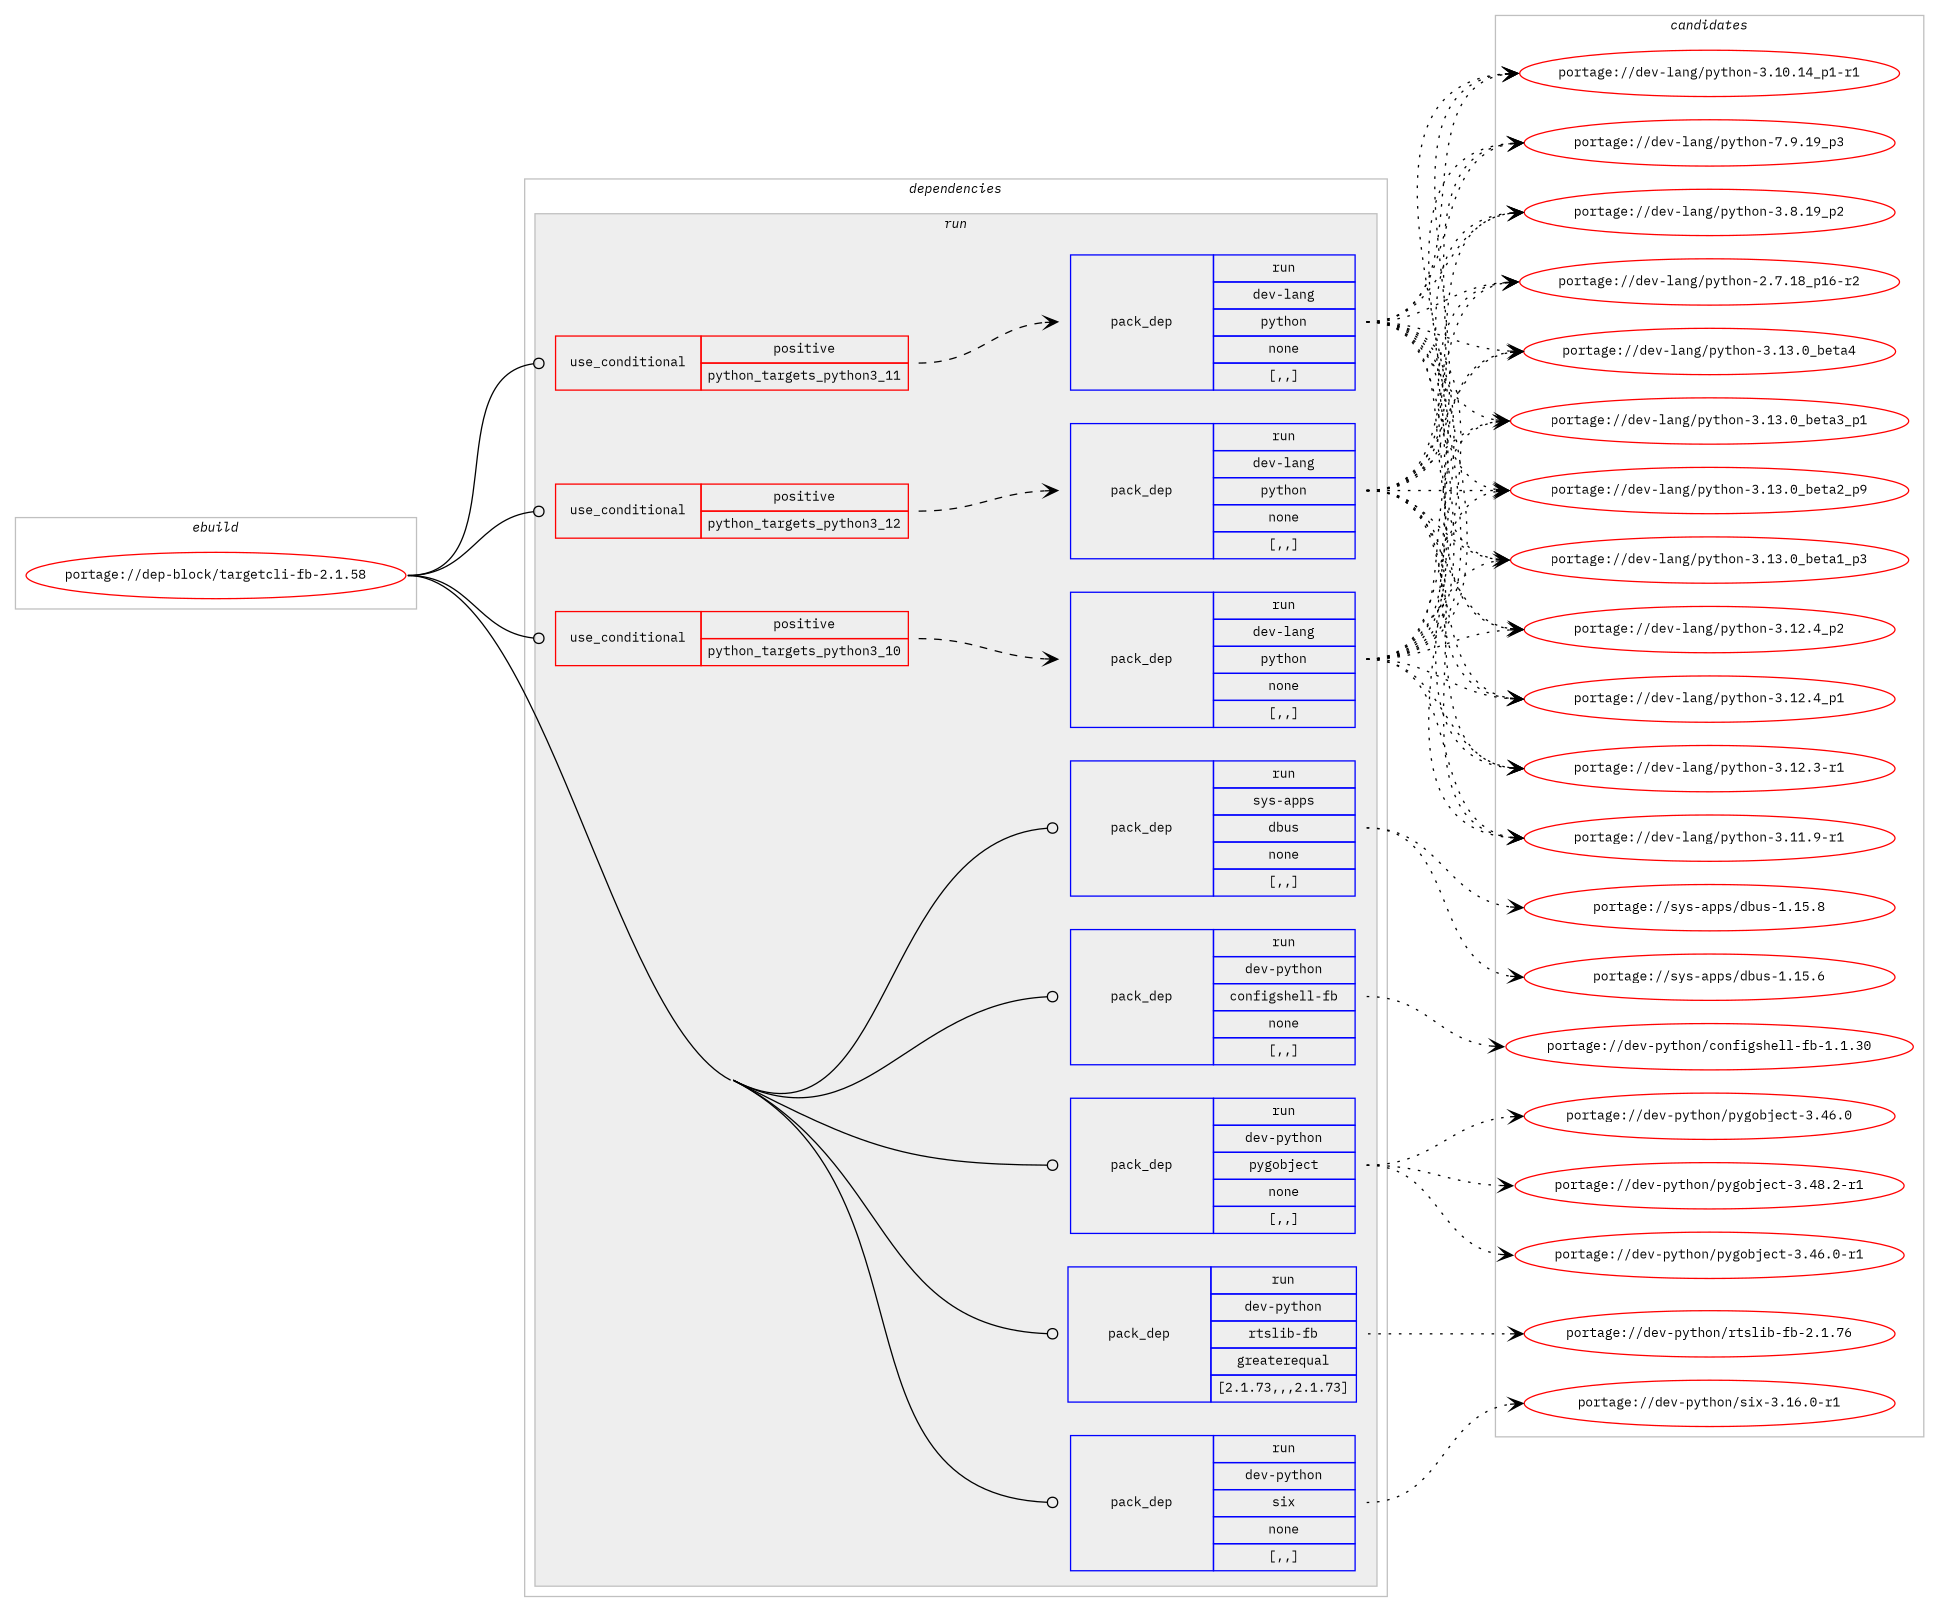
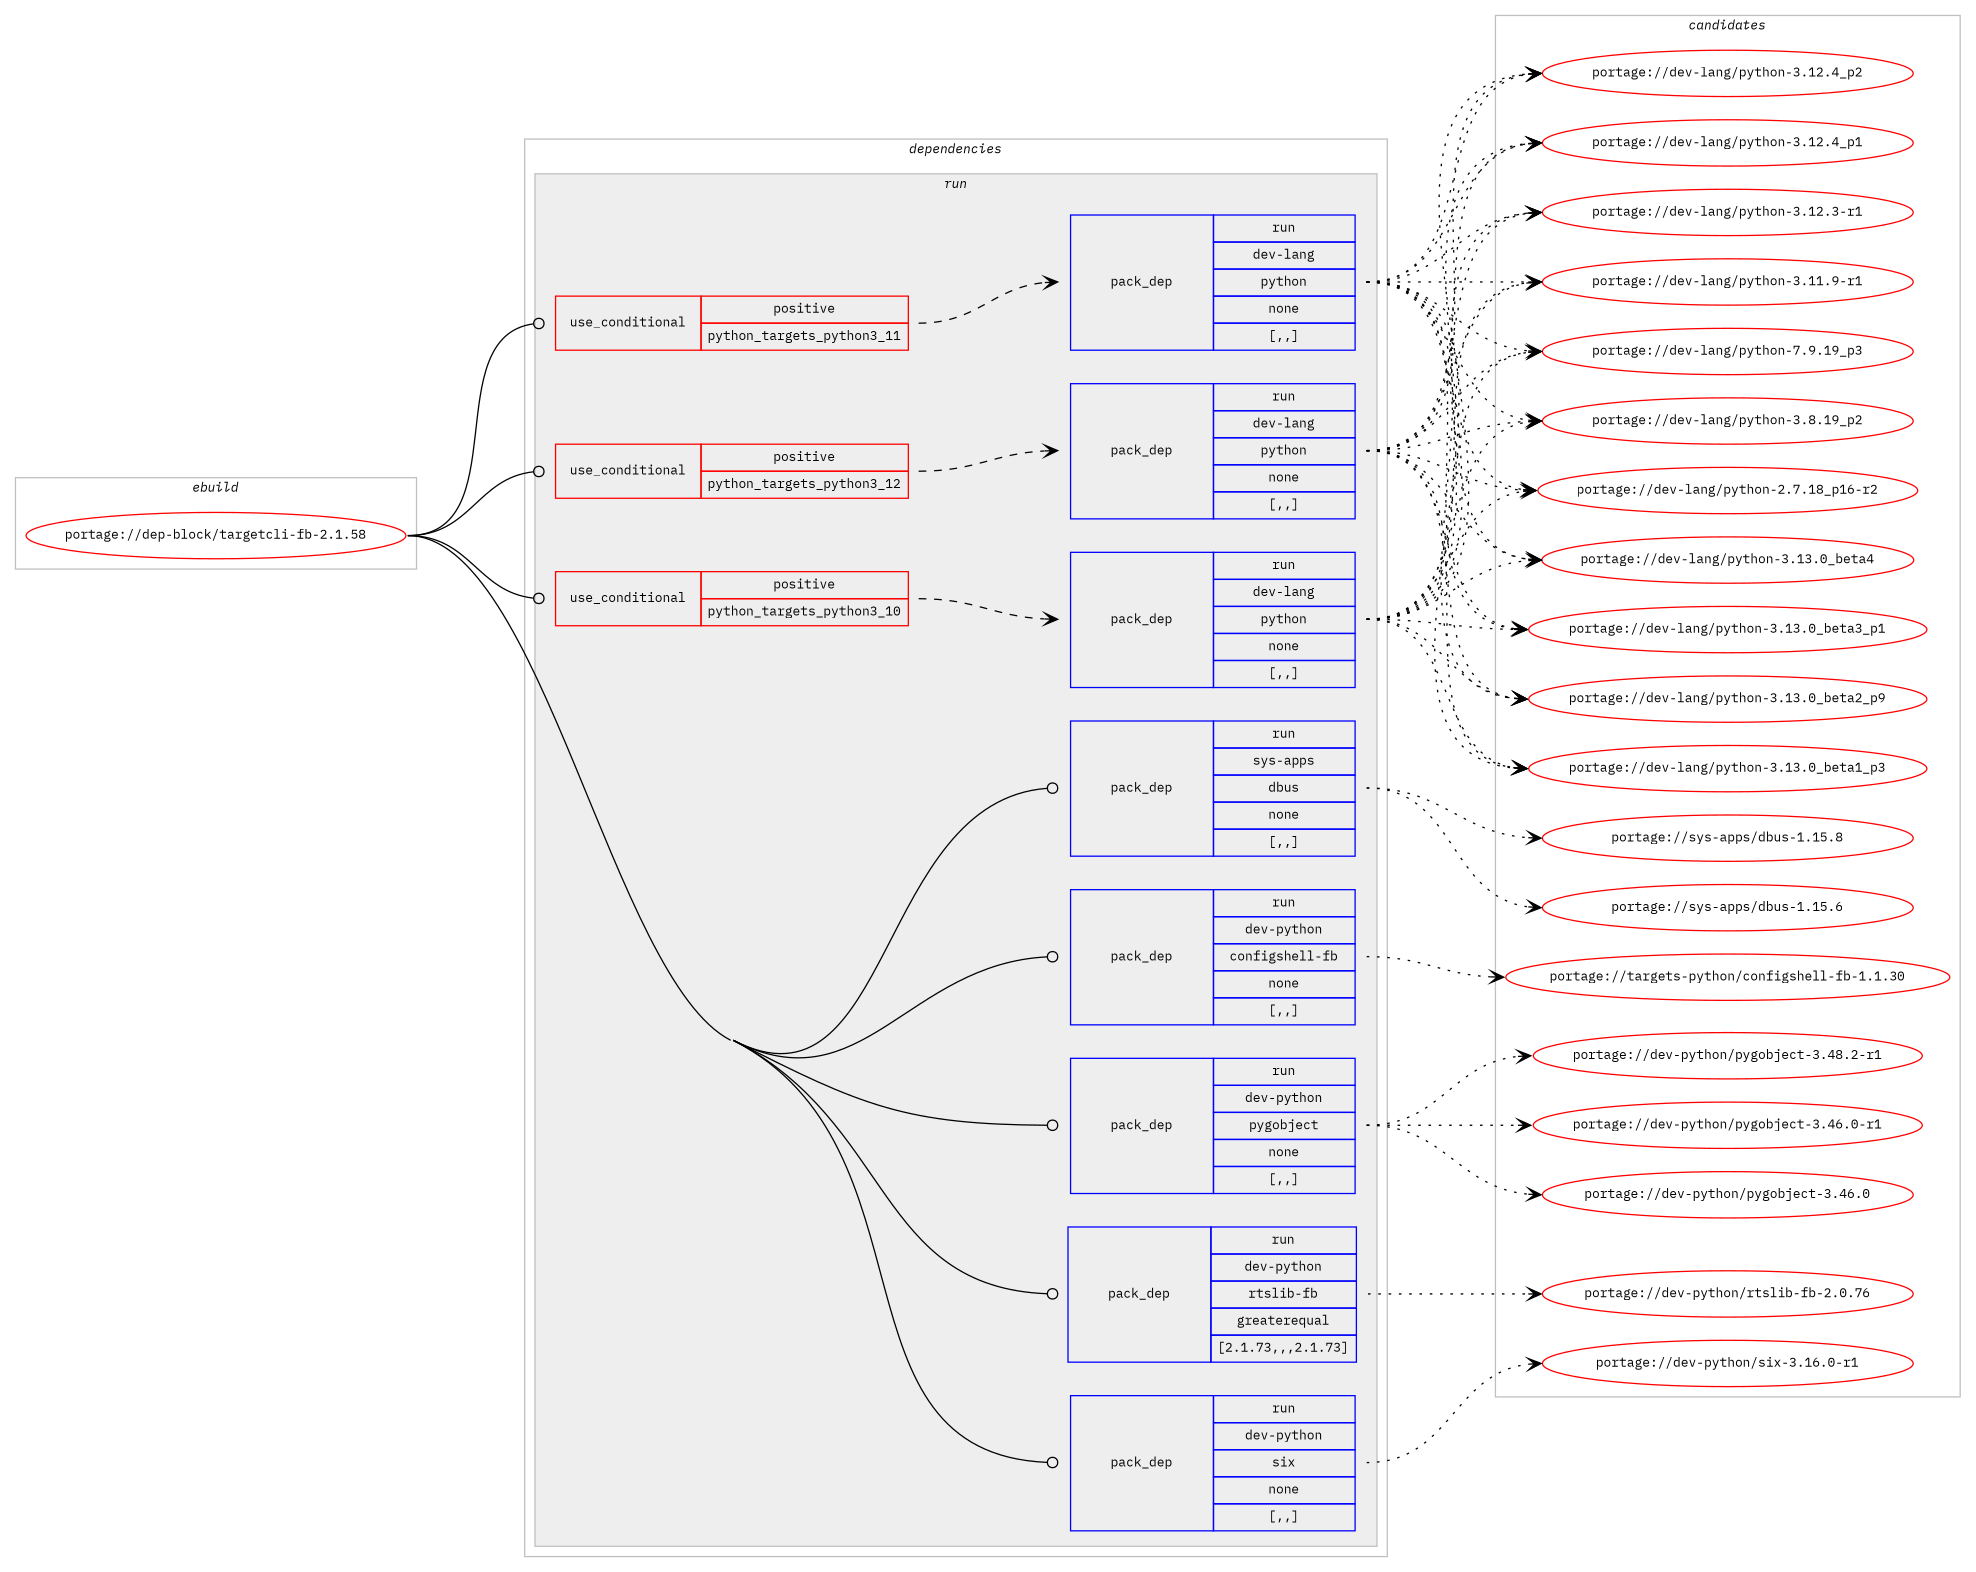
(1710, 73) -> none
(1710, 1047) -> (1728, 977)
(1710, 1334) -> (1728, 1294)
